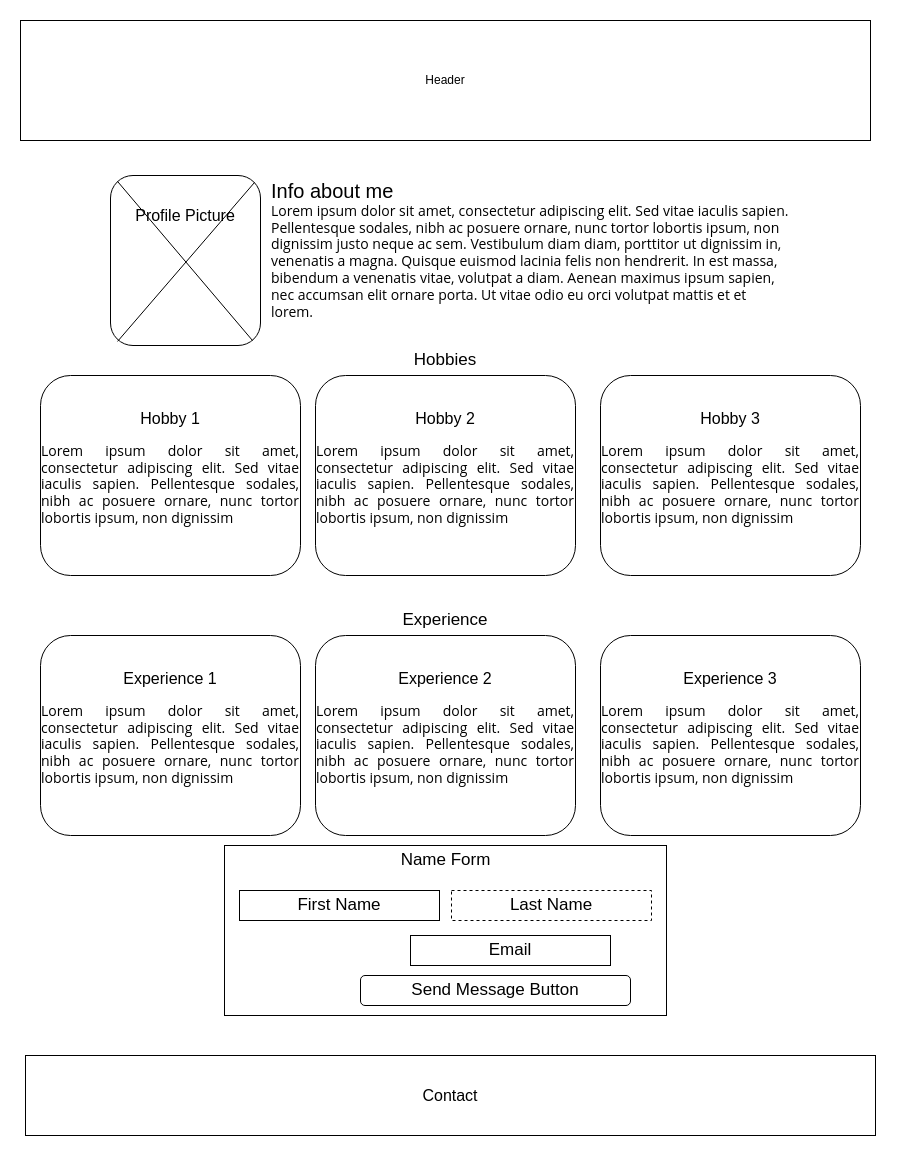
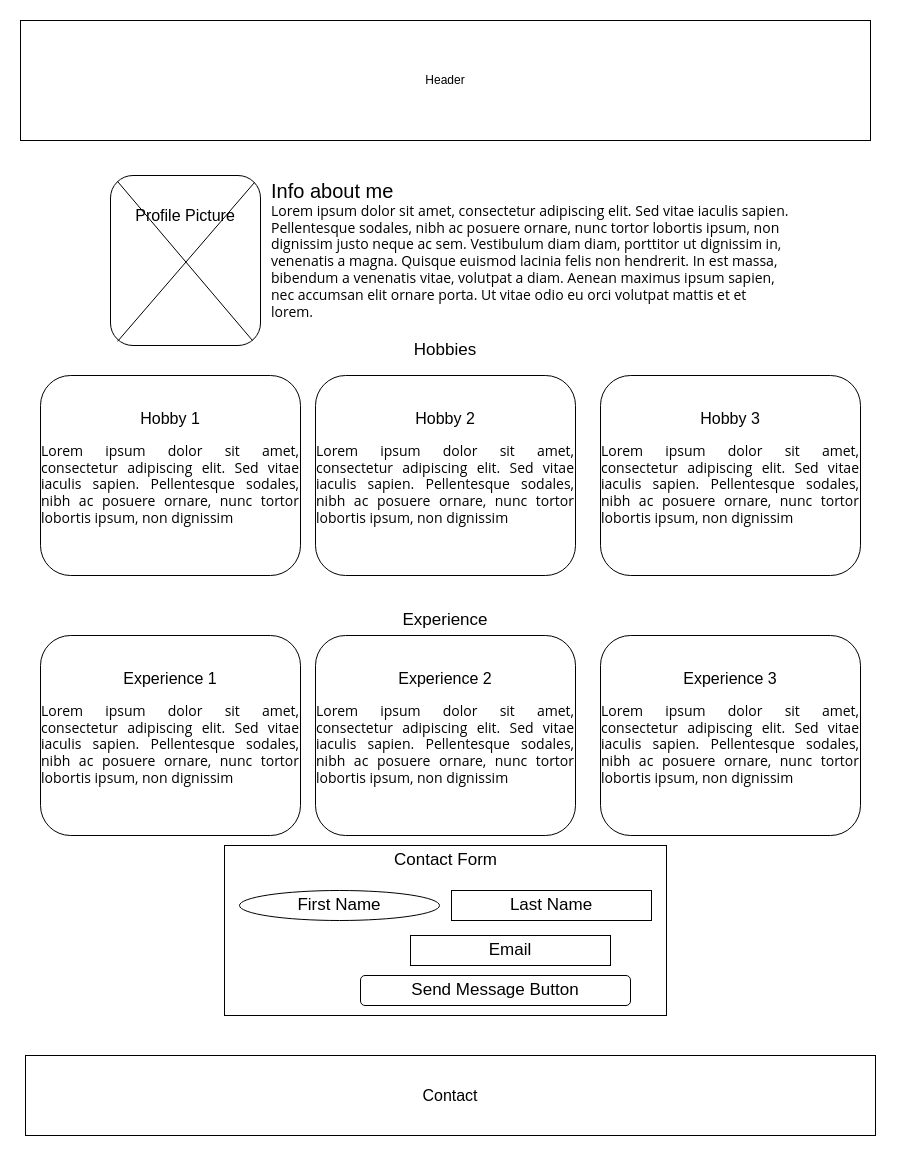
(446, 361) -> (446, 351)
(446, 861) -> (446, 861)
(340, 906) -> (340, 906)
(552, 906) -> (552, 906)
